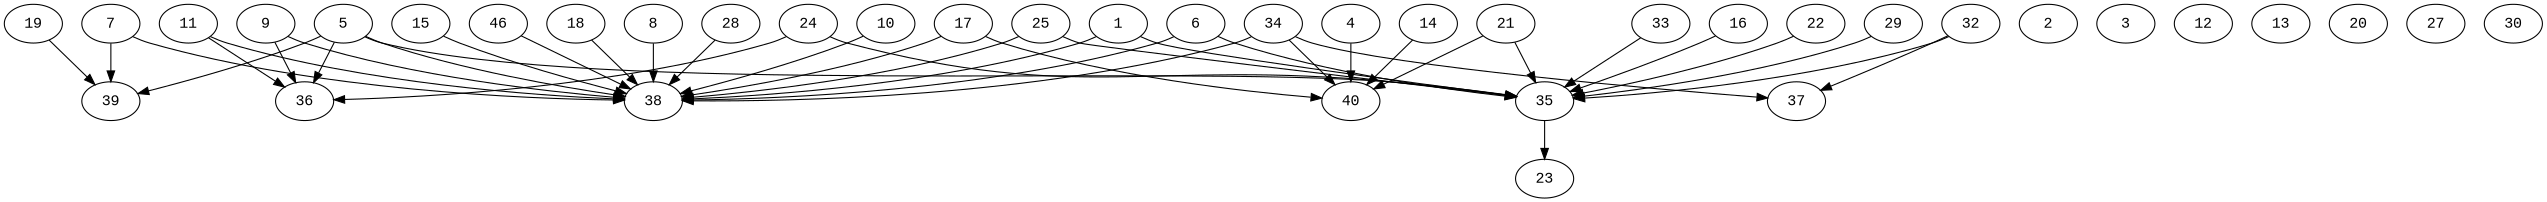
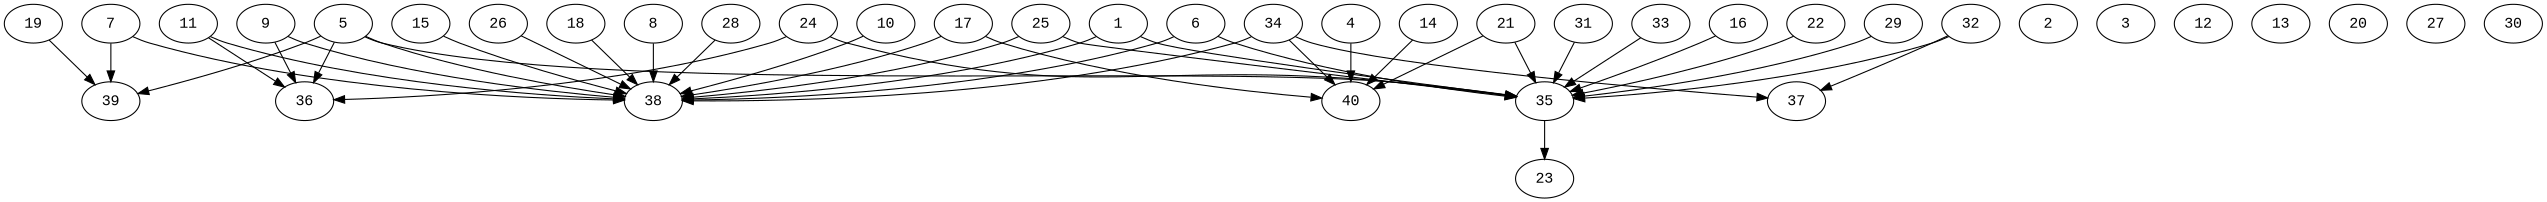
(498, 24) -> (498, 24)
none -> (1583, 24)
